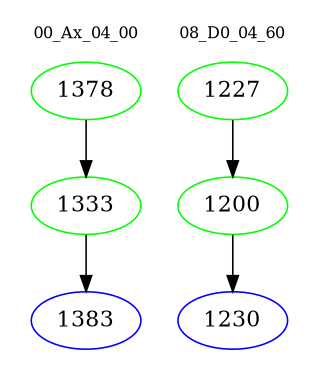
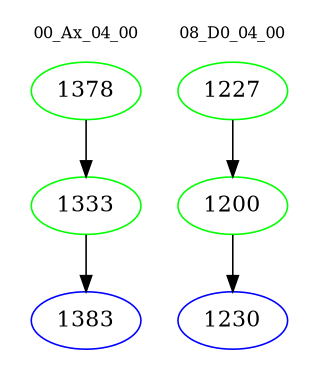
(233, 34) -> (233, 34)
